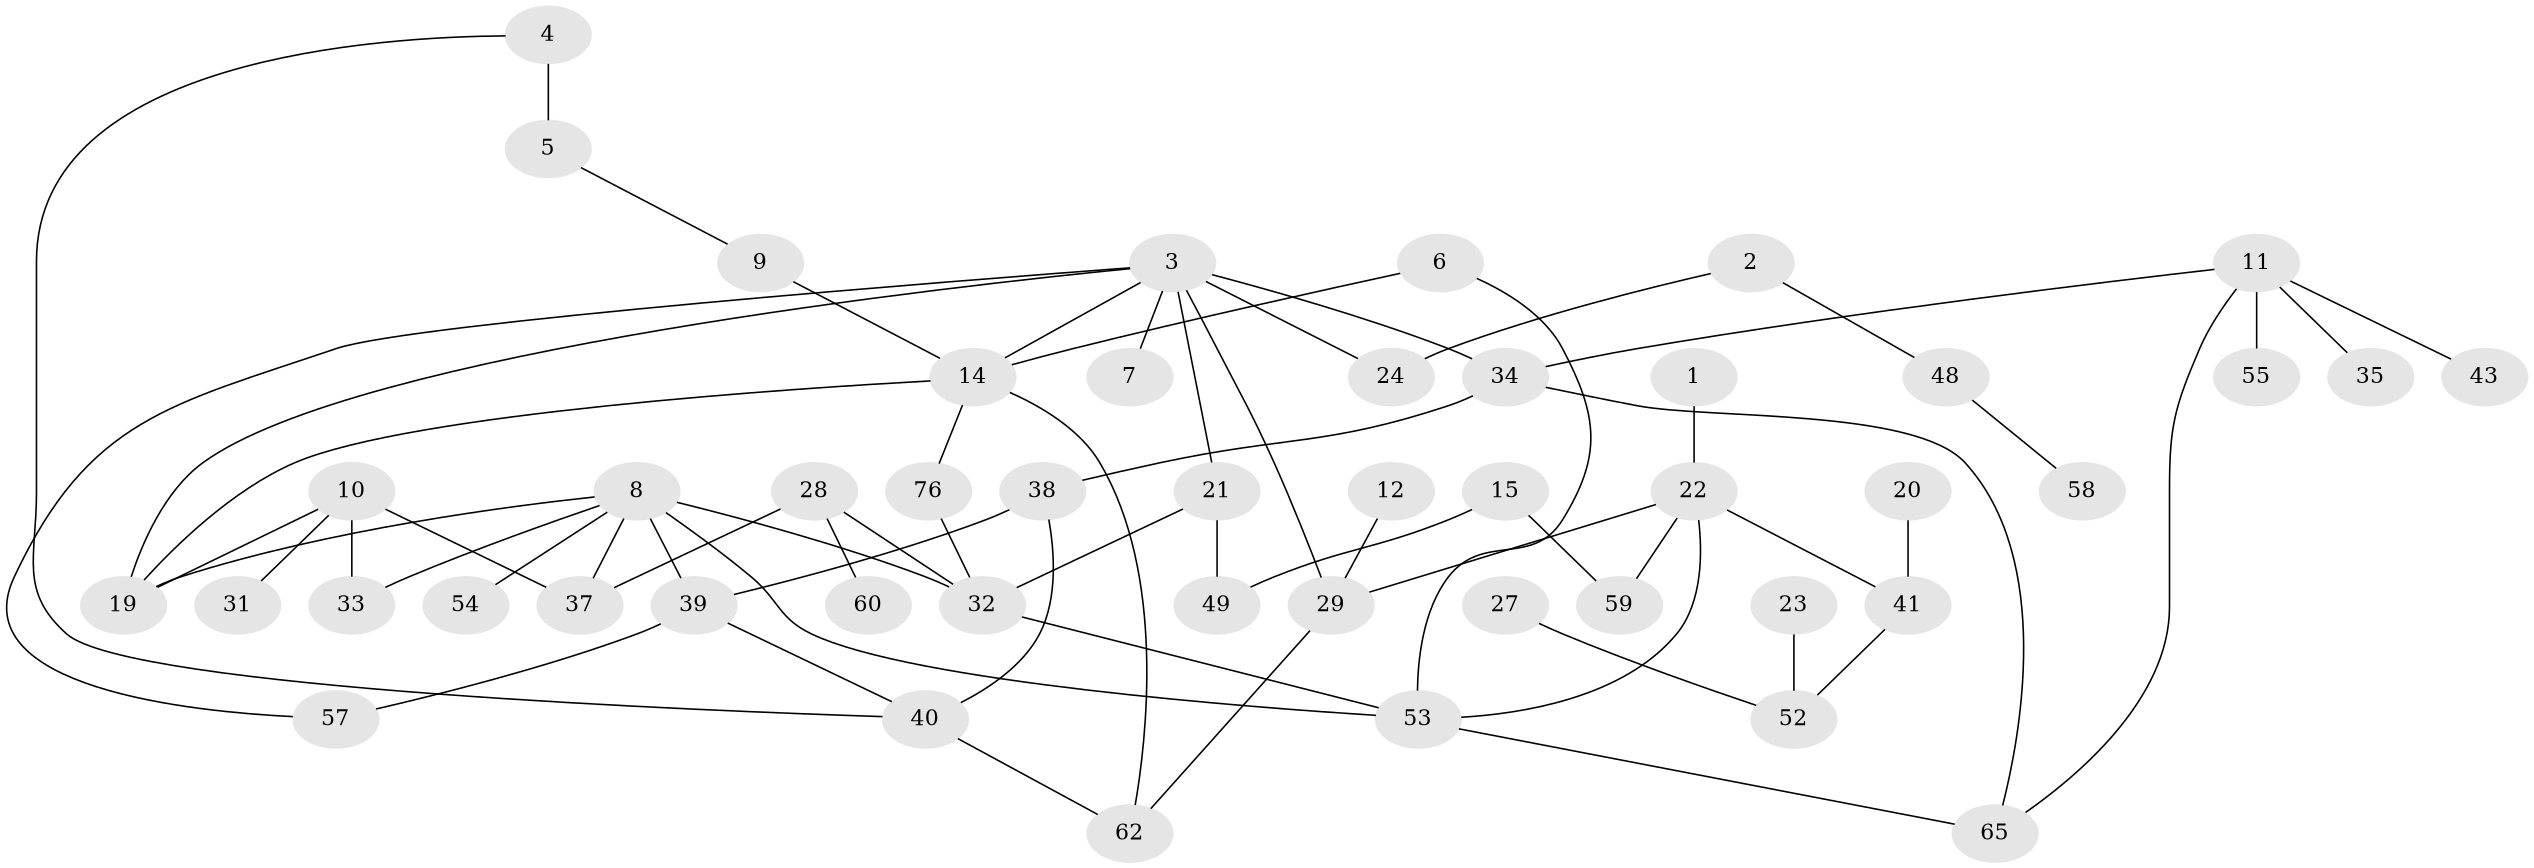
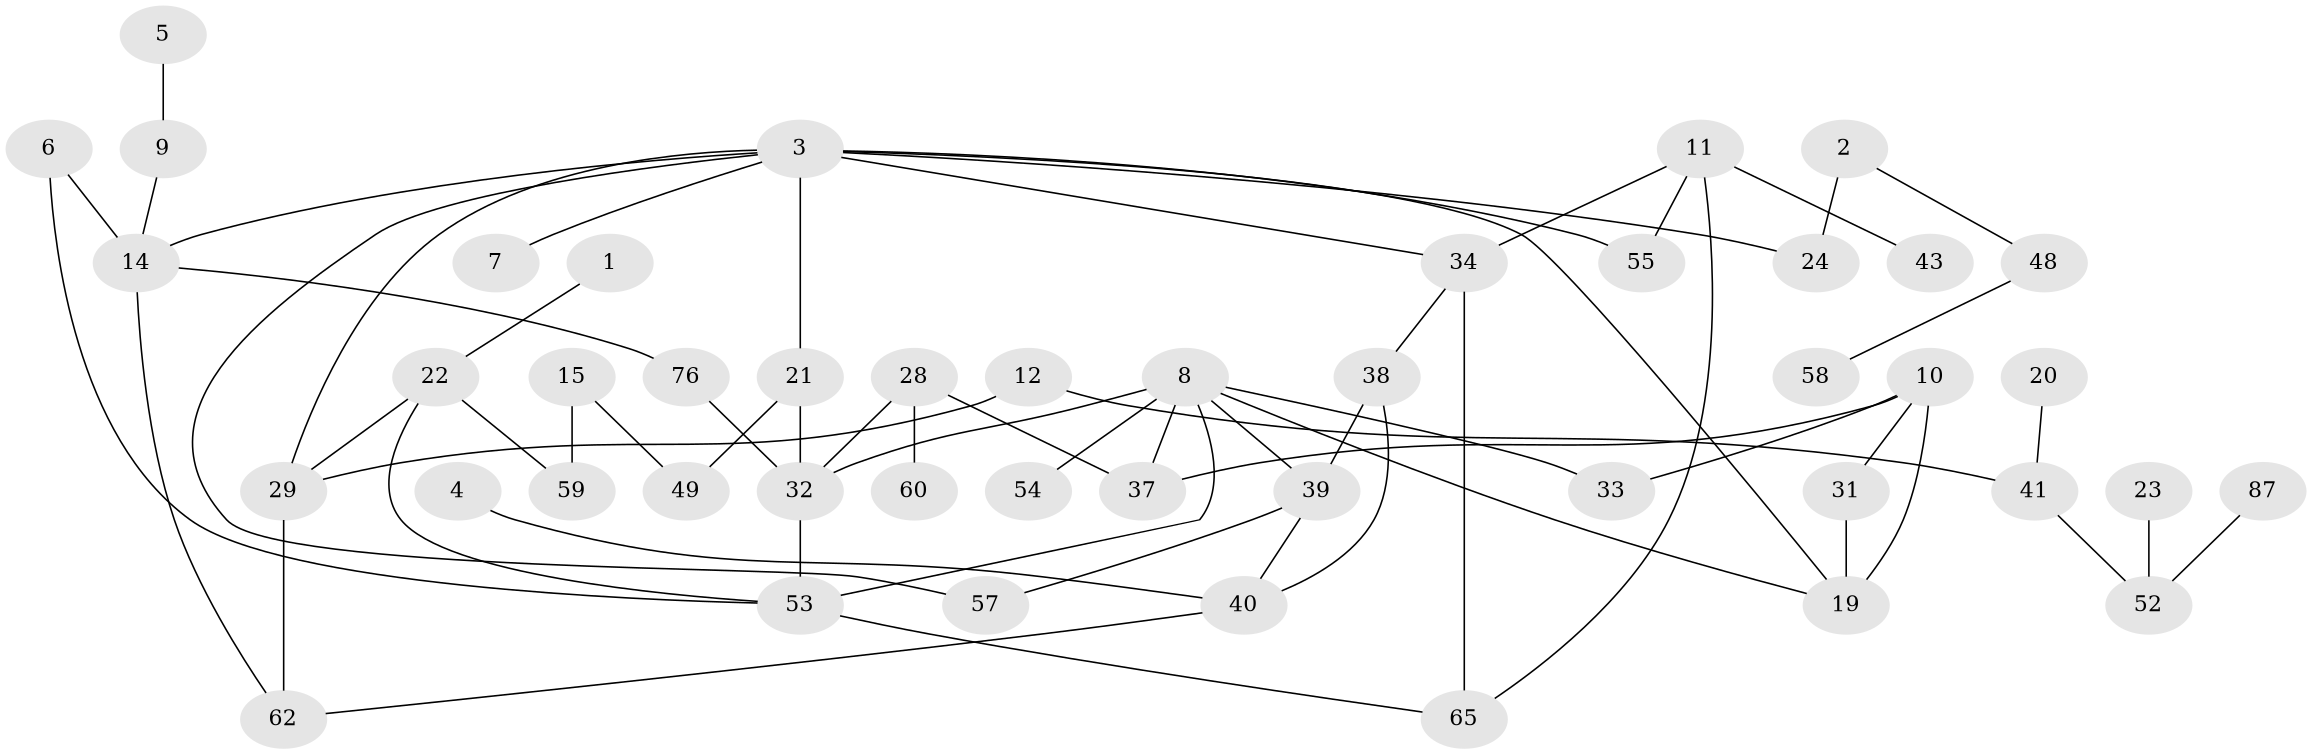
(548, 92) -> none
none -> (1229, 175)
(2371, 377) -> none
(515, 417) -> (1846, 548)
(1801, 548) -> (1367, 433)
(1506, 605) -> (2263, 491)
